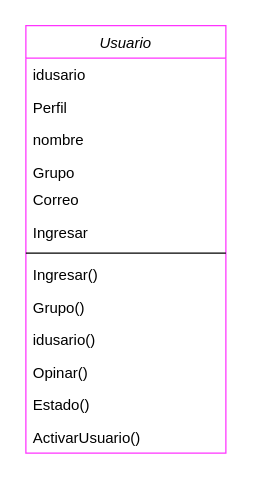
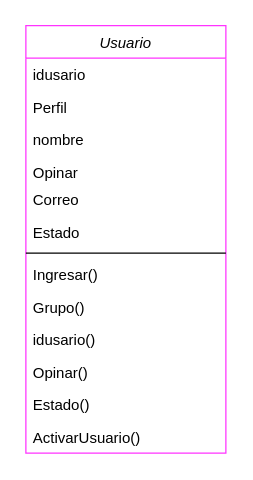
(54, 173) -> (56, 173)
(66, 233) -> (58, 233)
